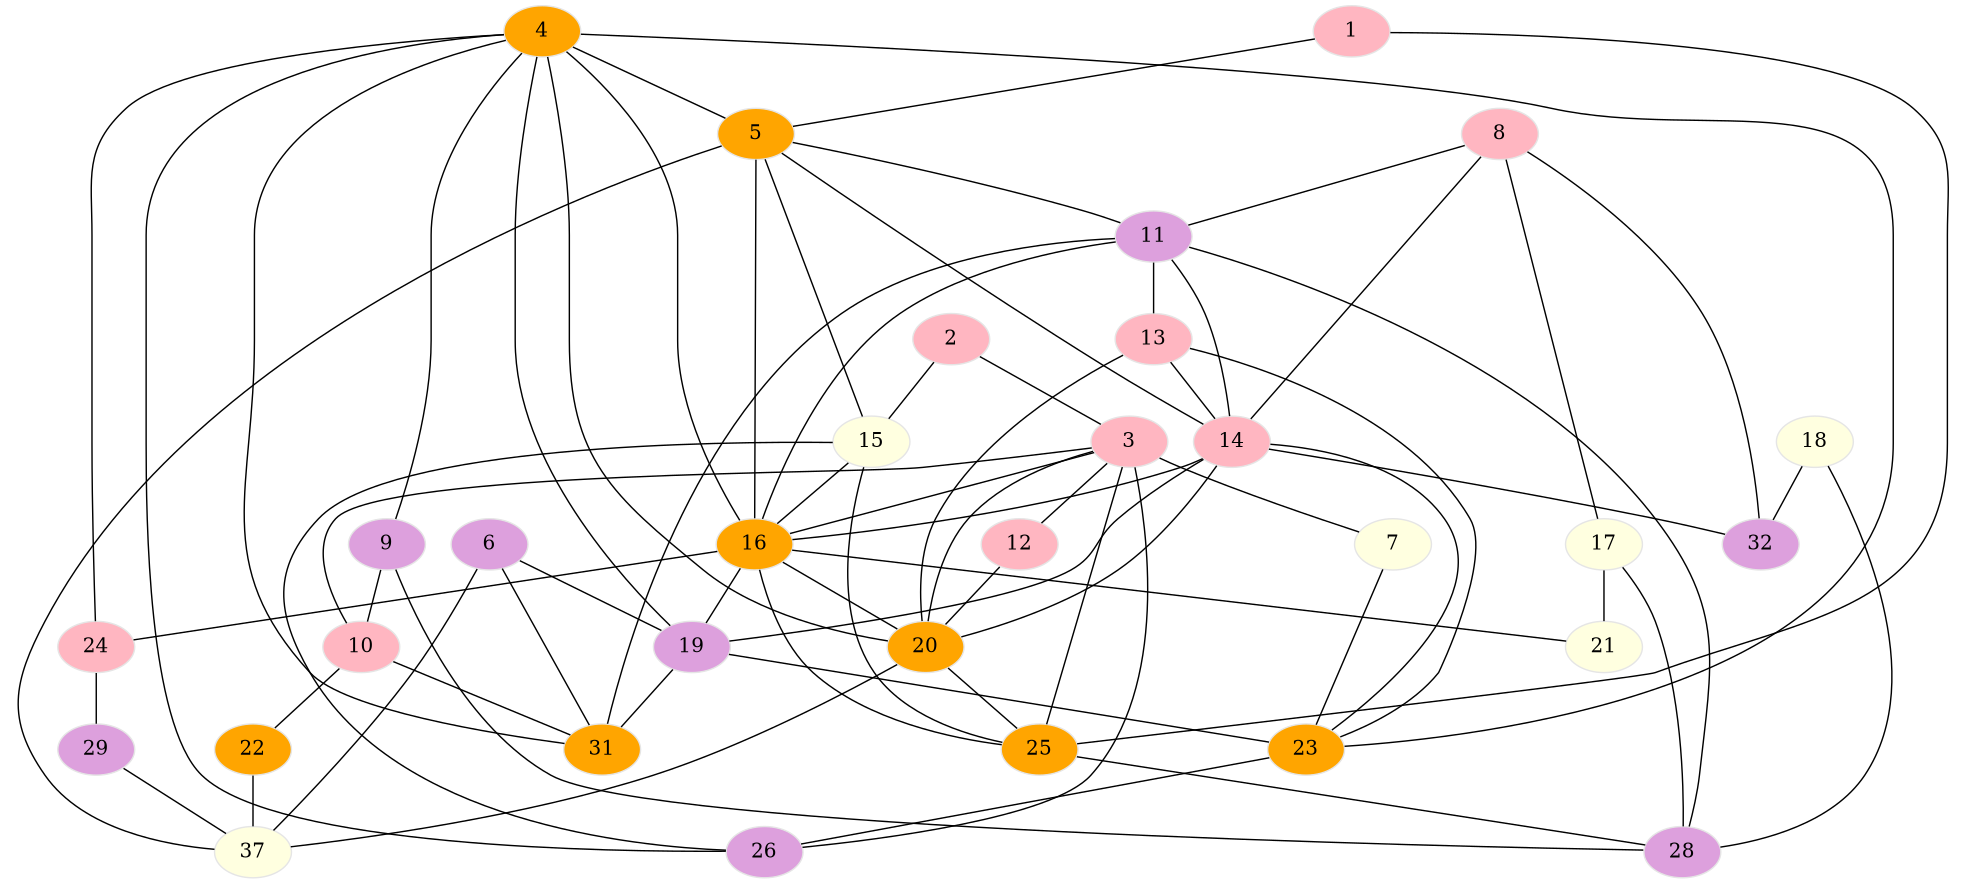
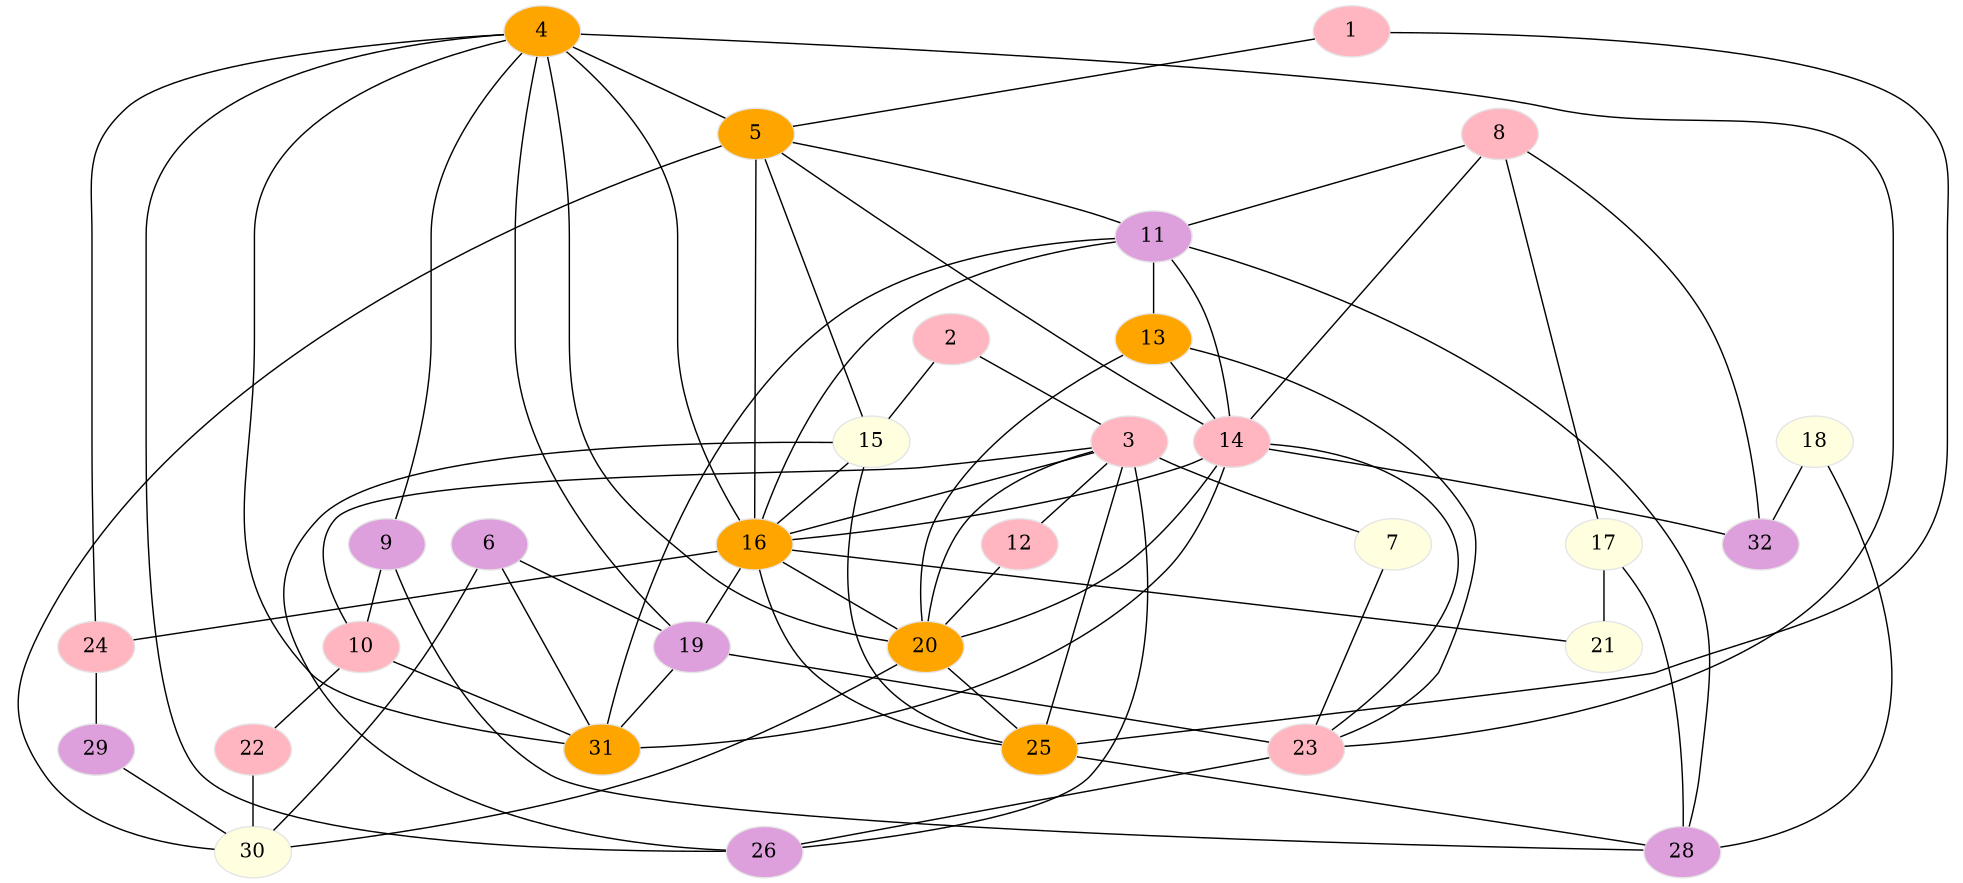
(1154, 339) -> (1154, 339)
(988, 598) -> (992, 679)
(253, 750) -> (253, 750)
(1306, 750) -> (1306, 750)
(253, 852) -> (253, 852)
